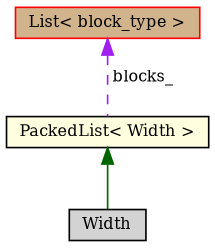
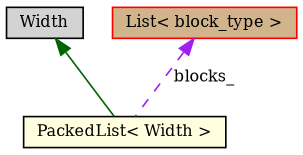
(108, 187) -> (90, 84)
